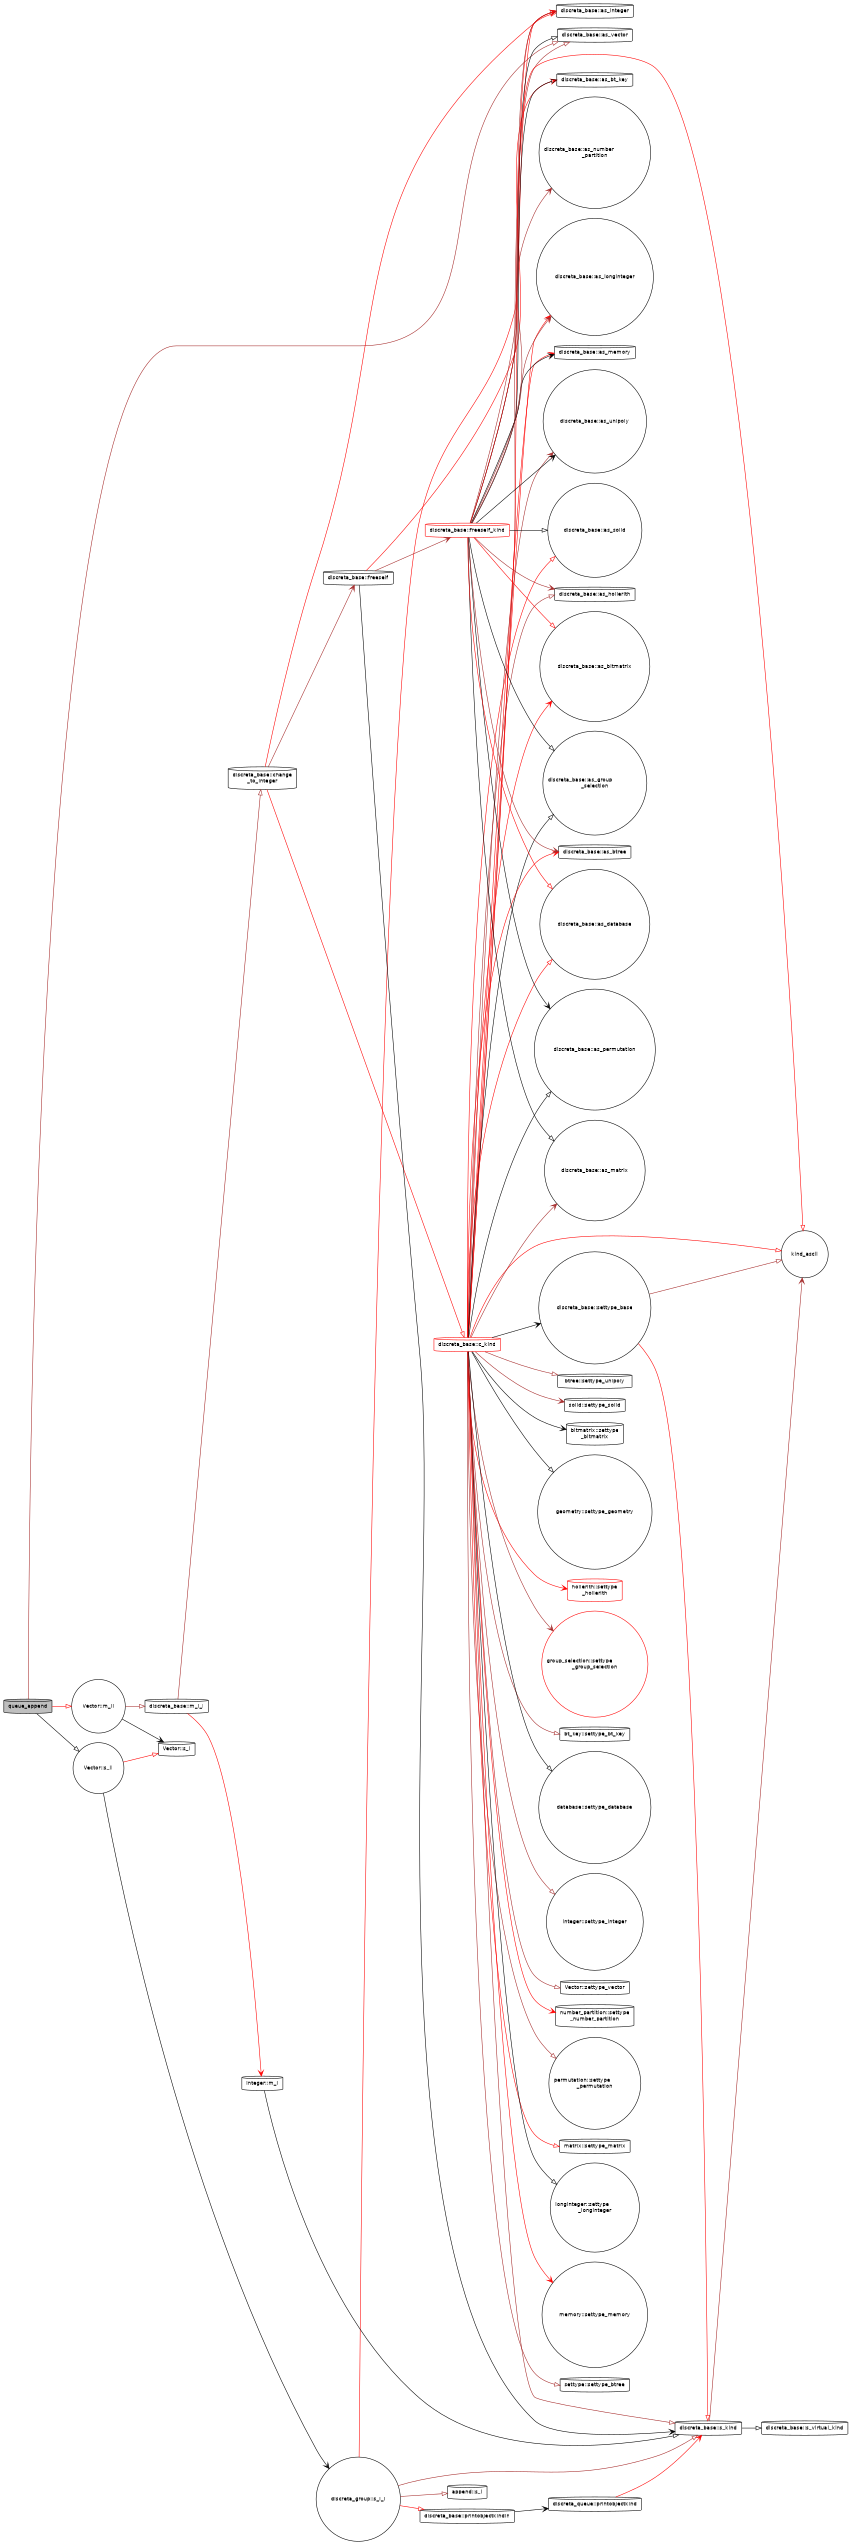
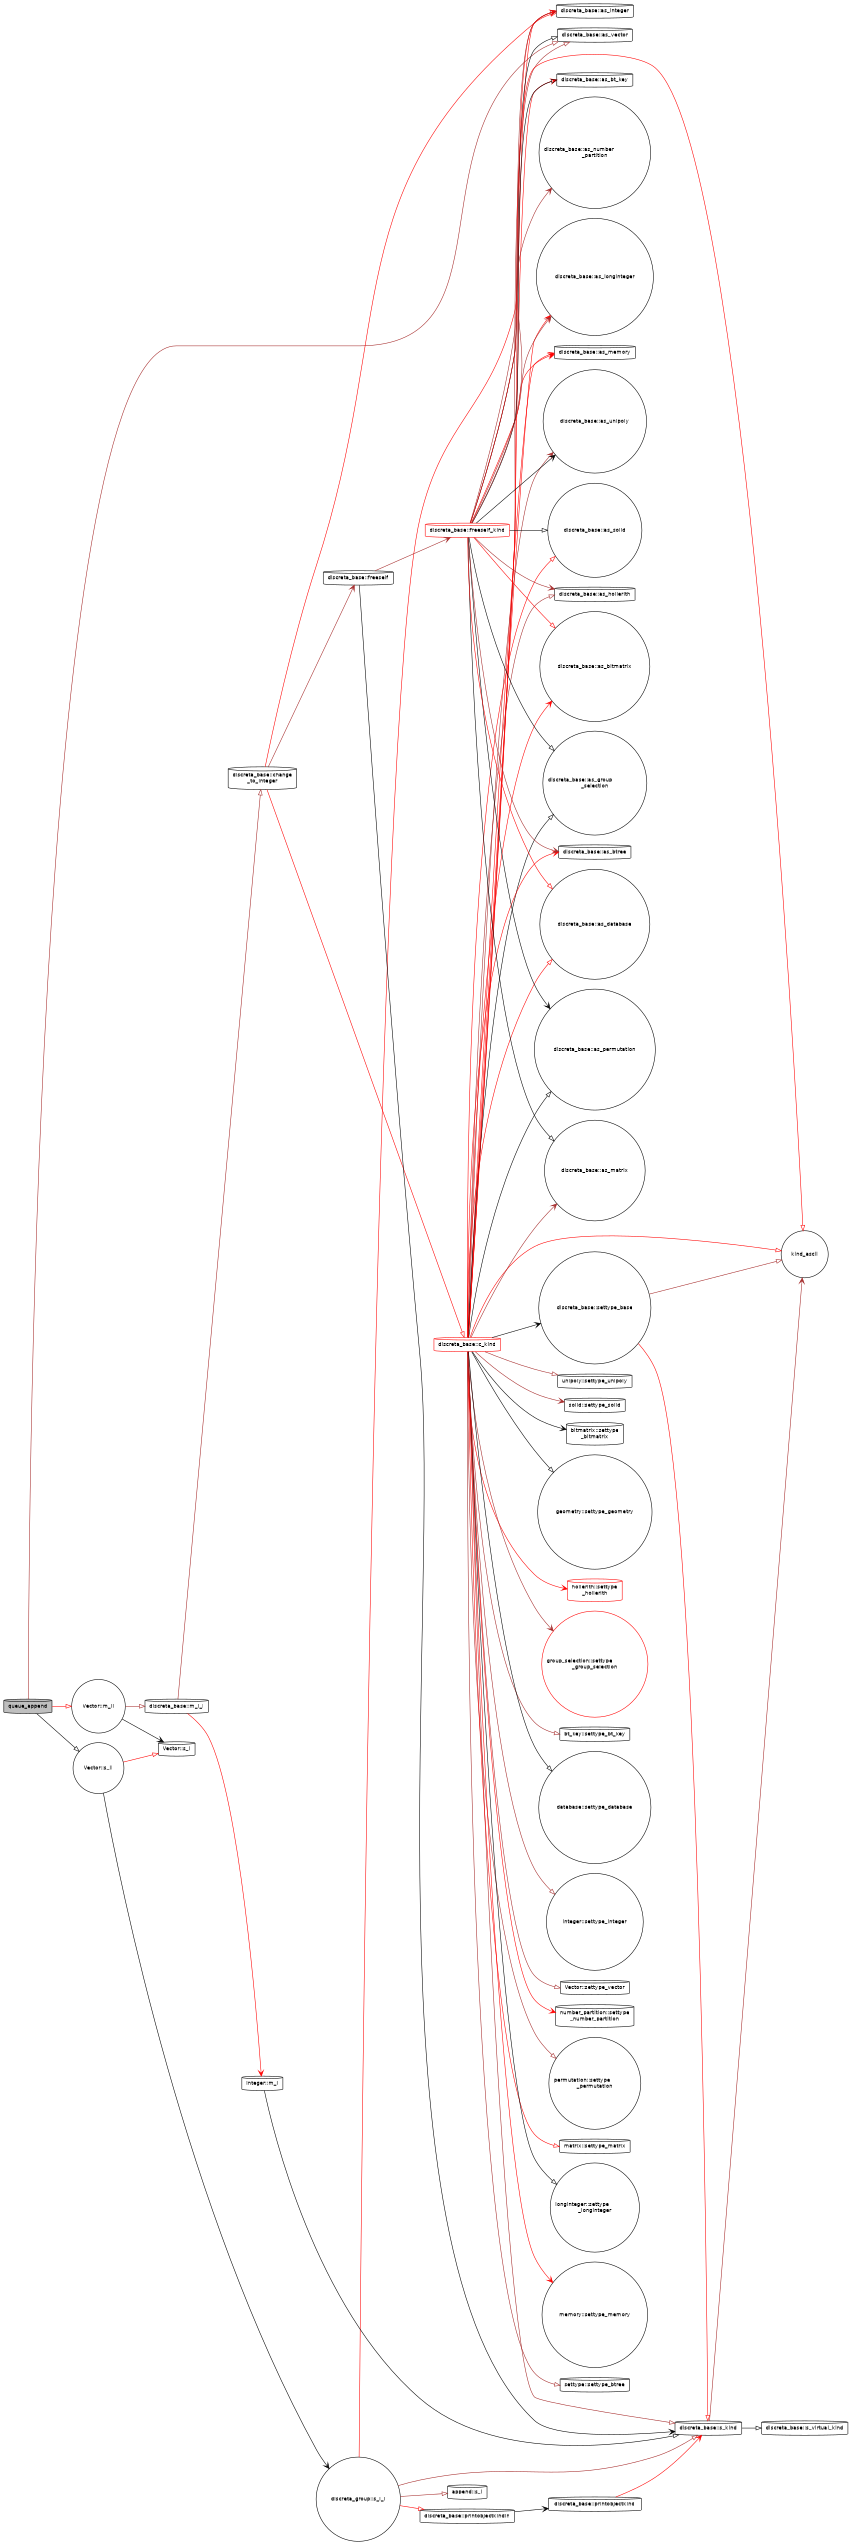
(497, 394) -> (506, 704)
(509, 436) -> (509, 436)
(595, 1381) -> (595, 1381)
(595, 2504) -> (595, 2504)
